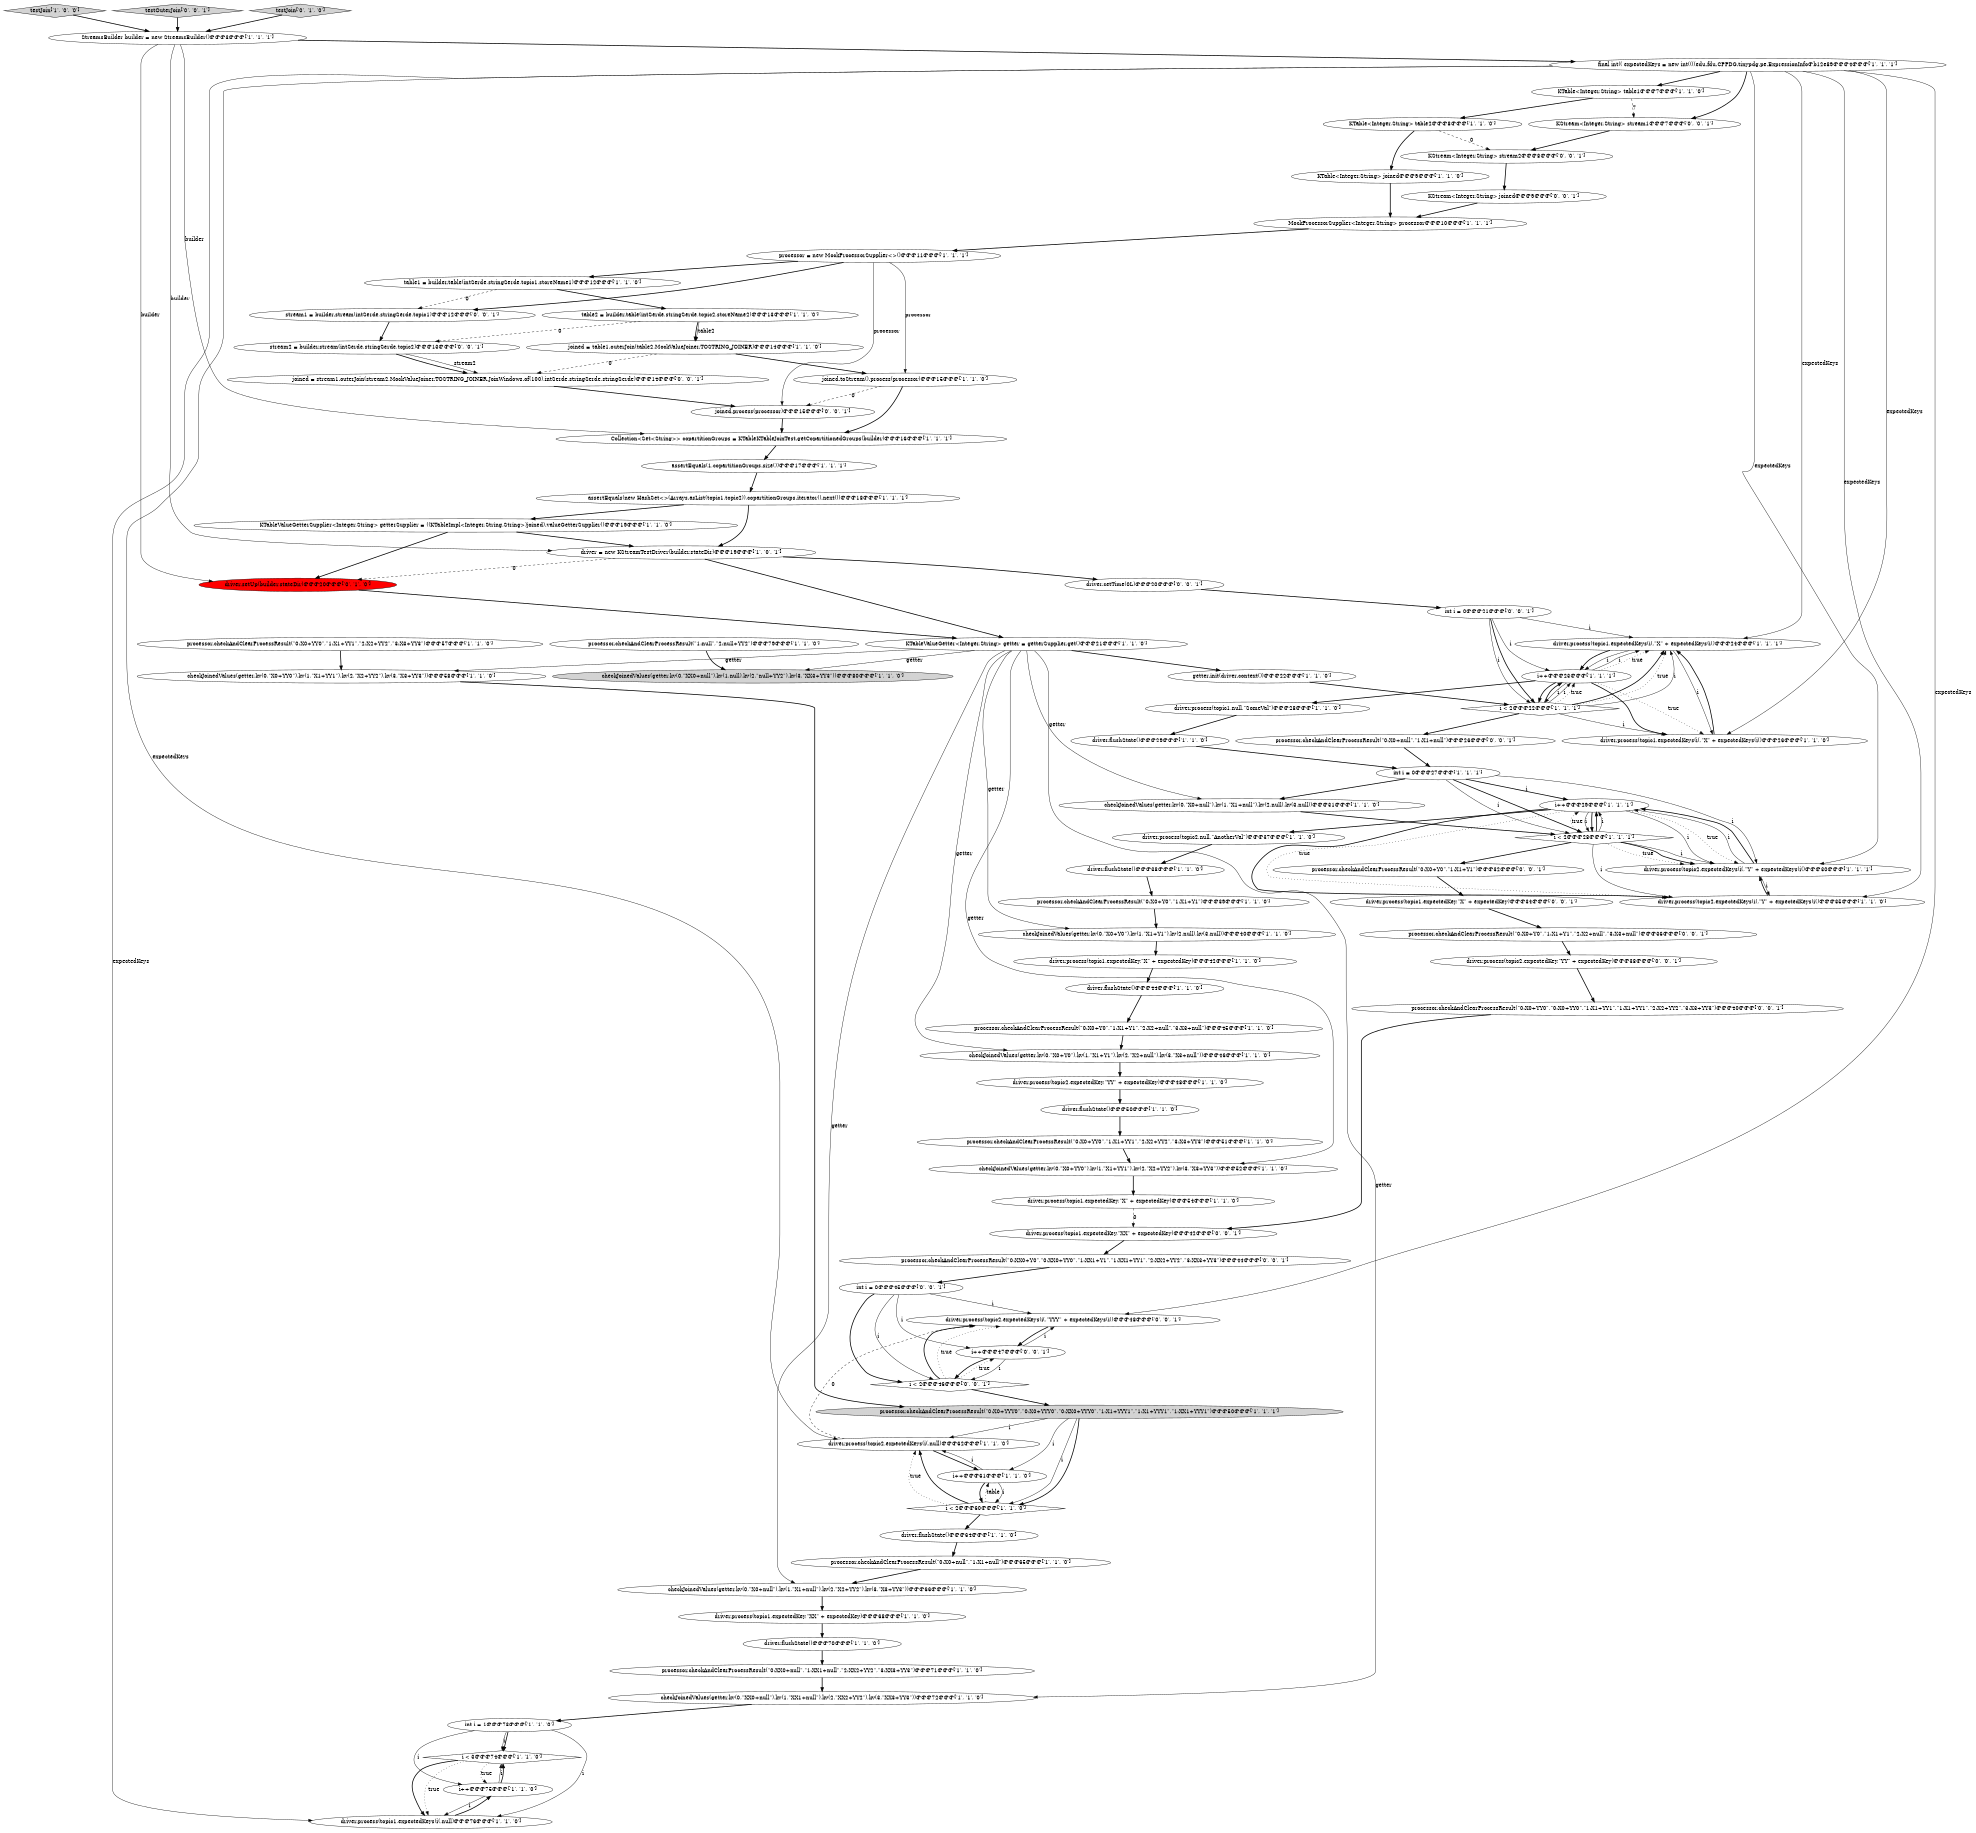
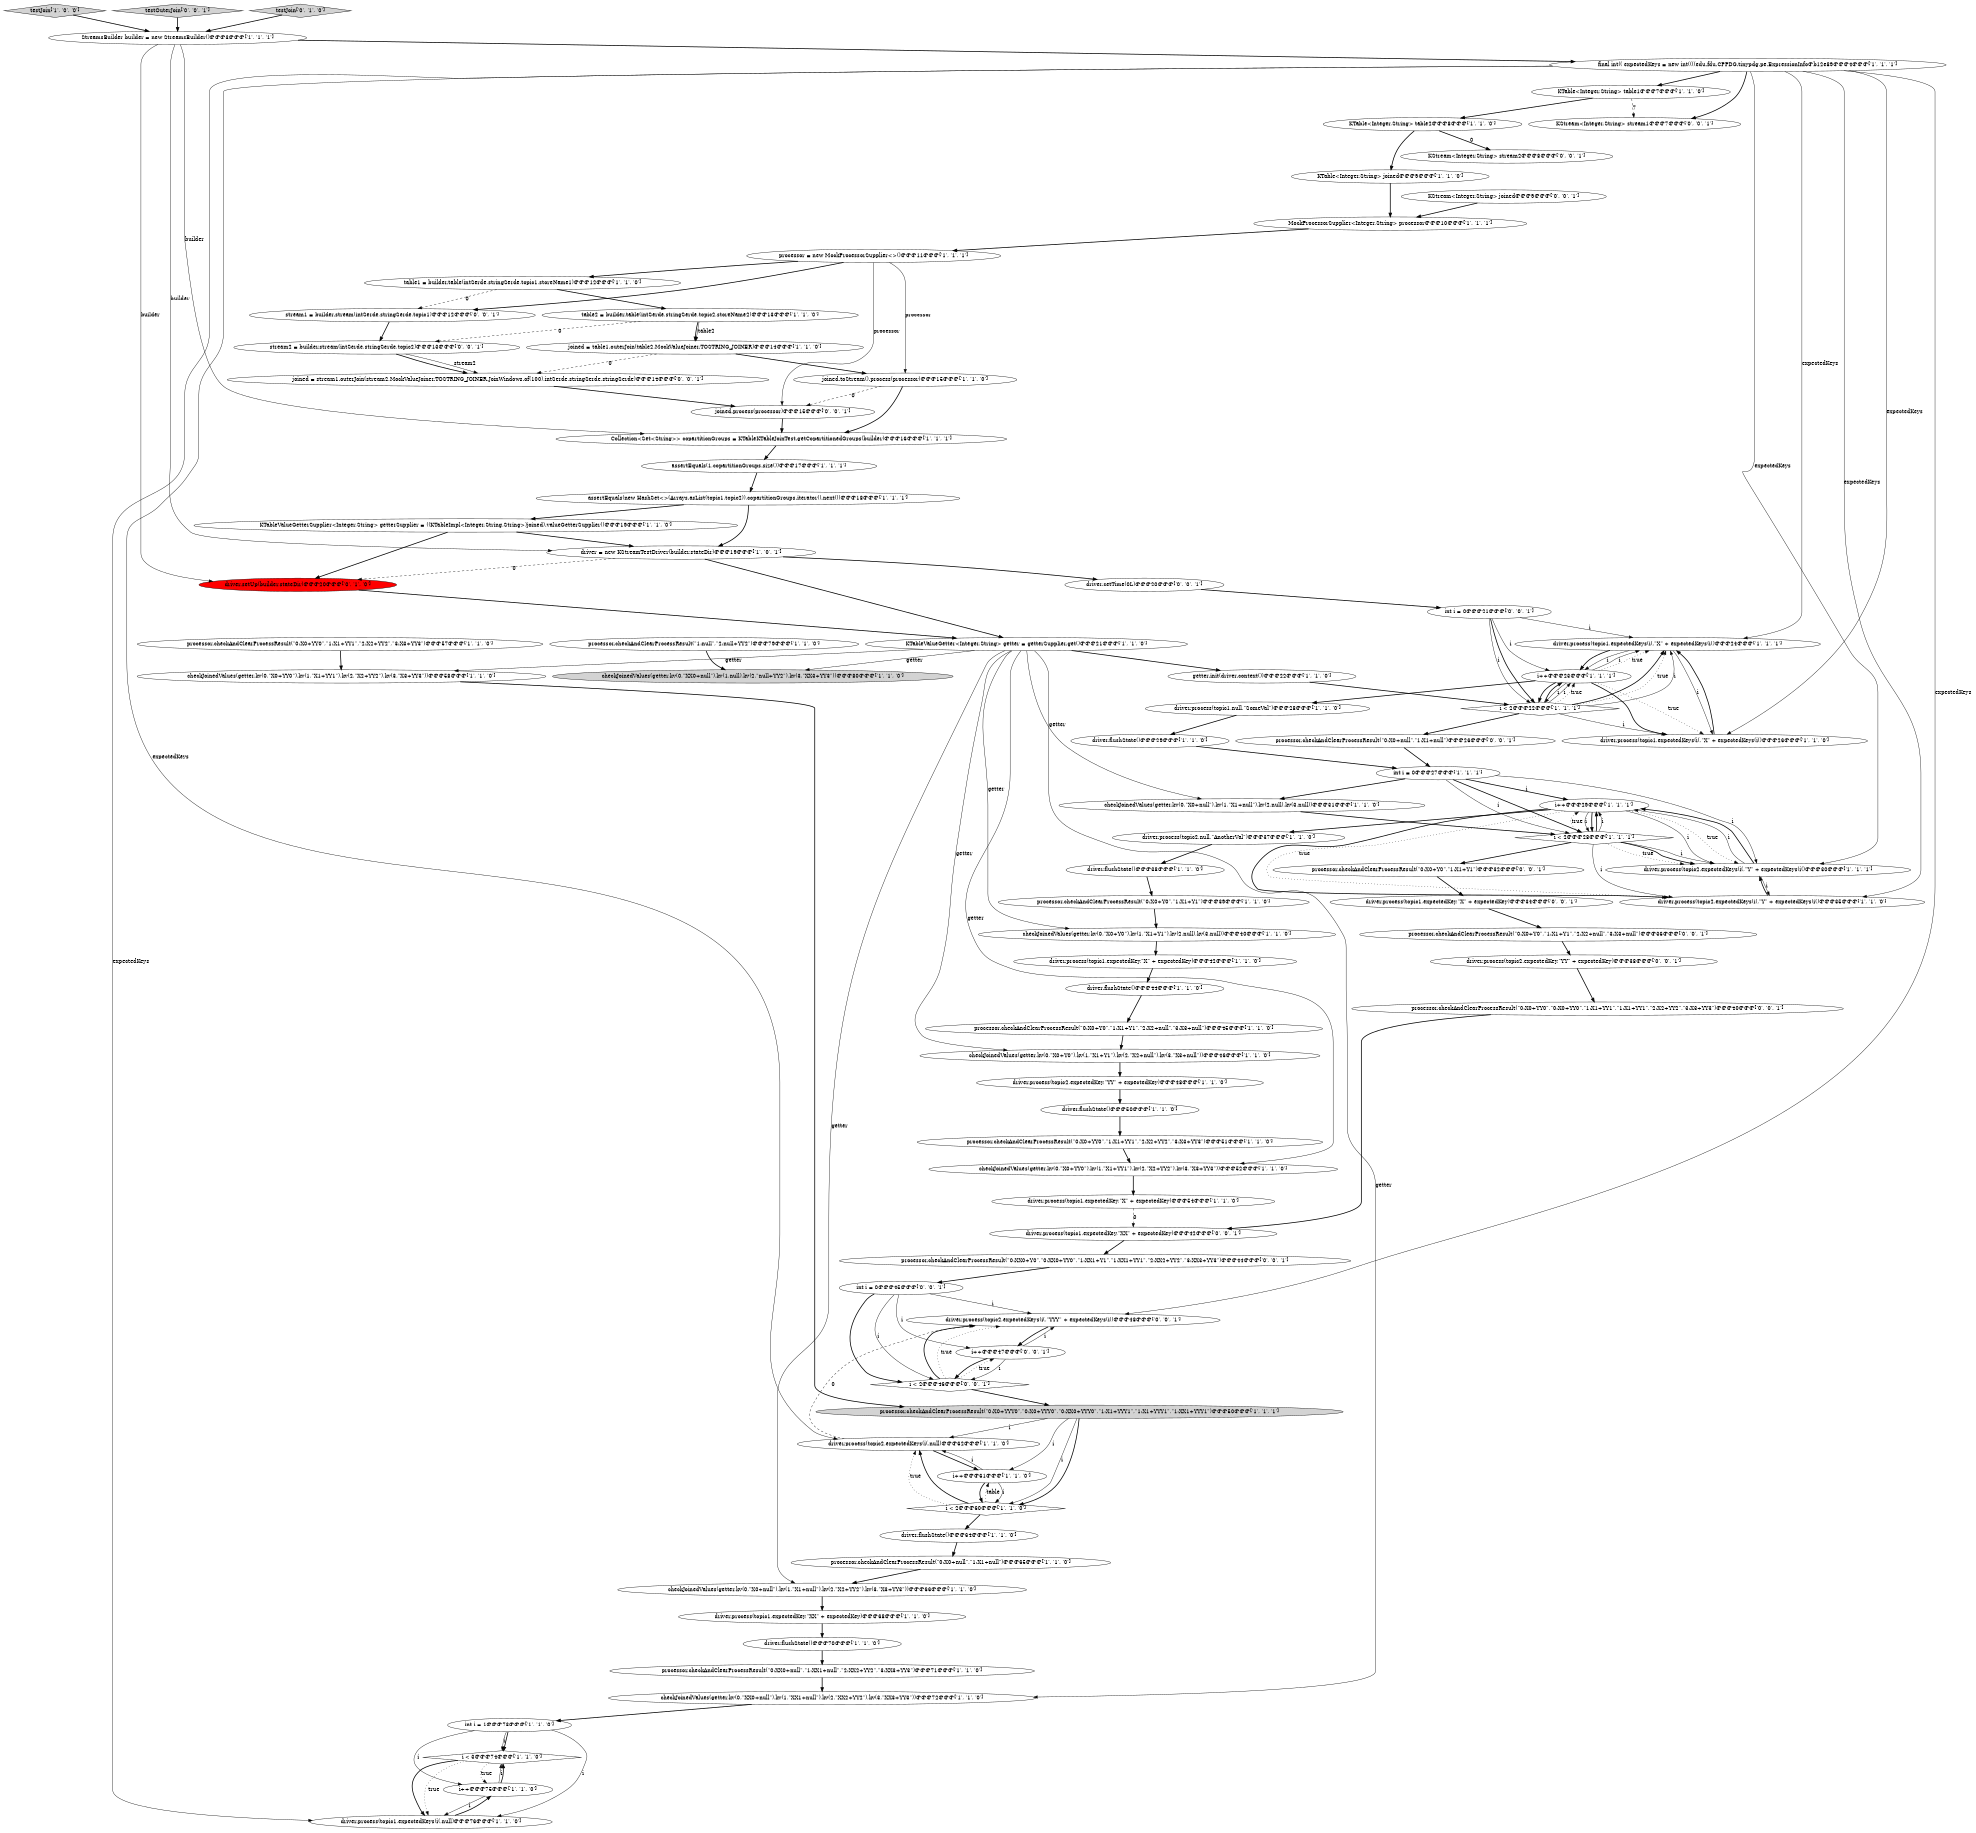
(1463, 140) -> (1463, 140)
(1572, 140) -> none
(1505, 175) -> none
